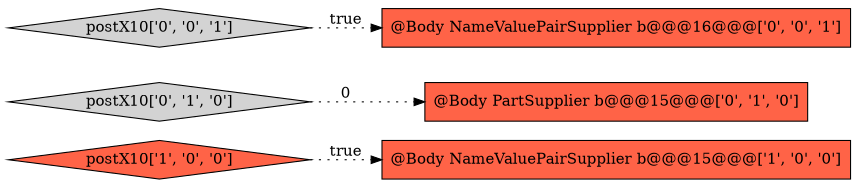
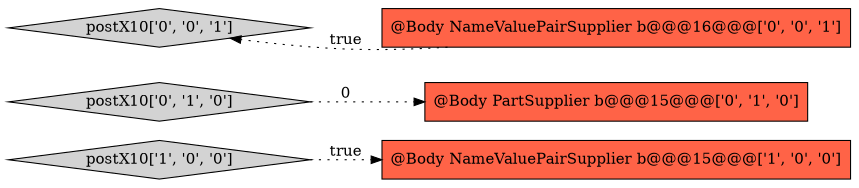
(341, 28) -> (344, 49)
(159, 160) -> (159, 160)
